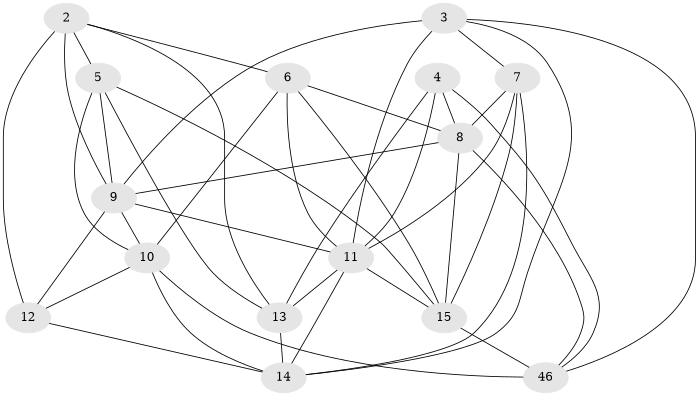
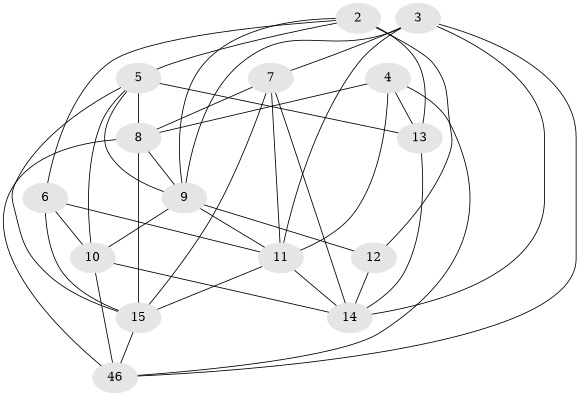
(374, 108) -> (139, 108)
(88, 288) -> none
(315, 288) -> none
